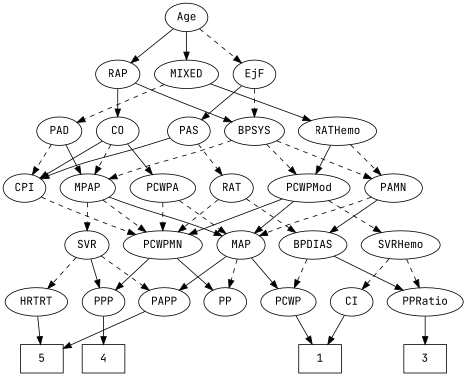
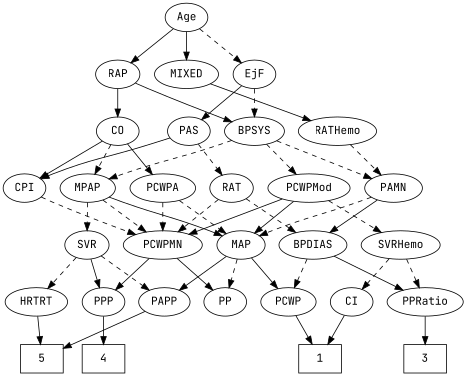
(59, 131) -> none
(326, 155) -> none
